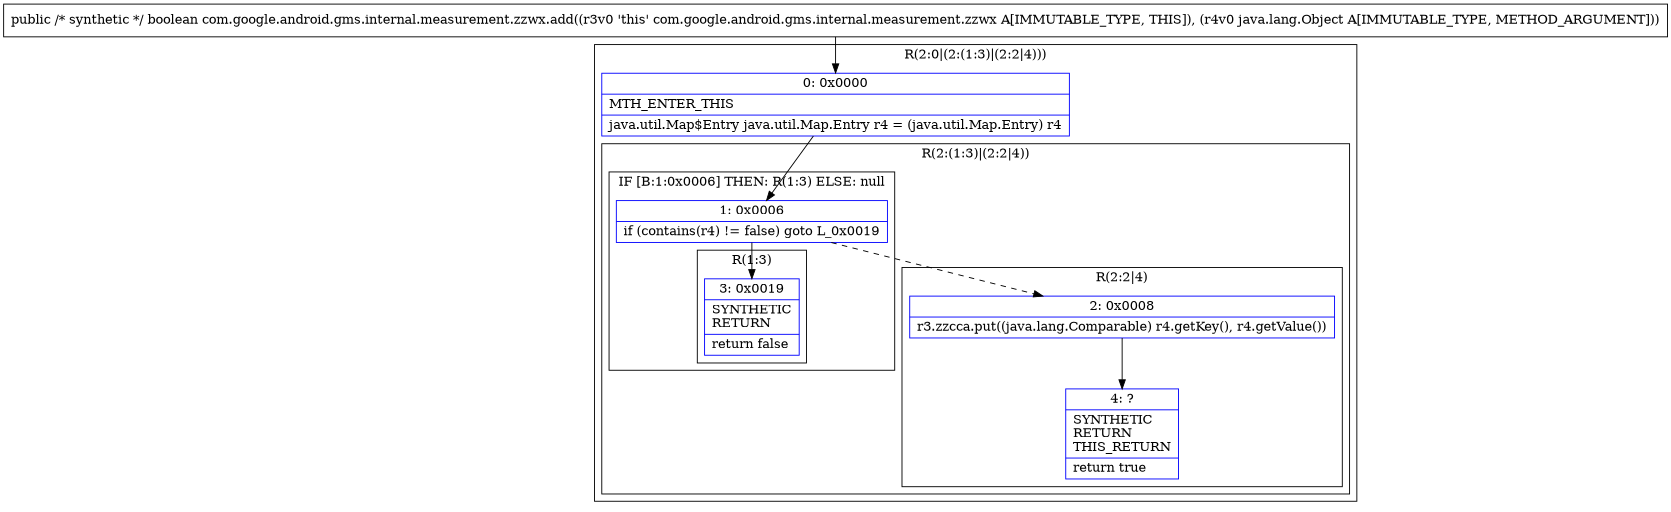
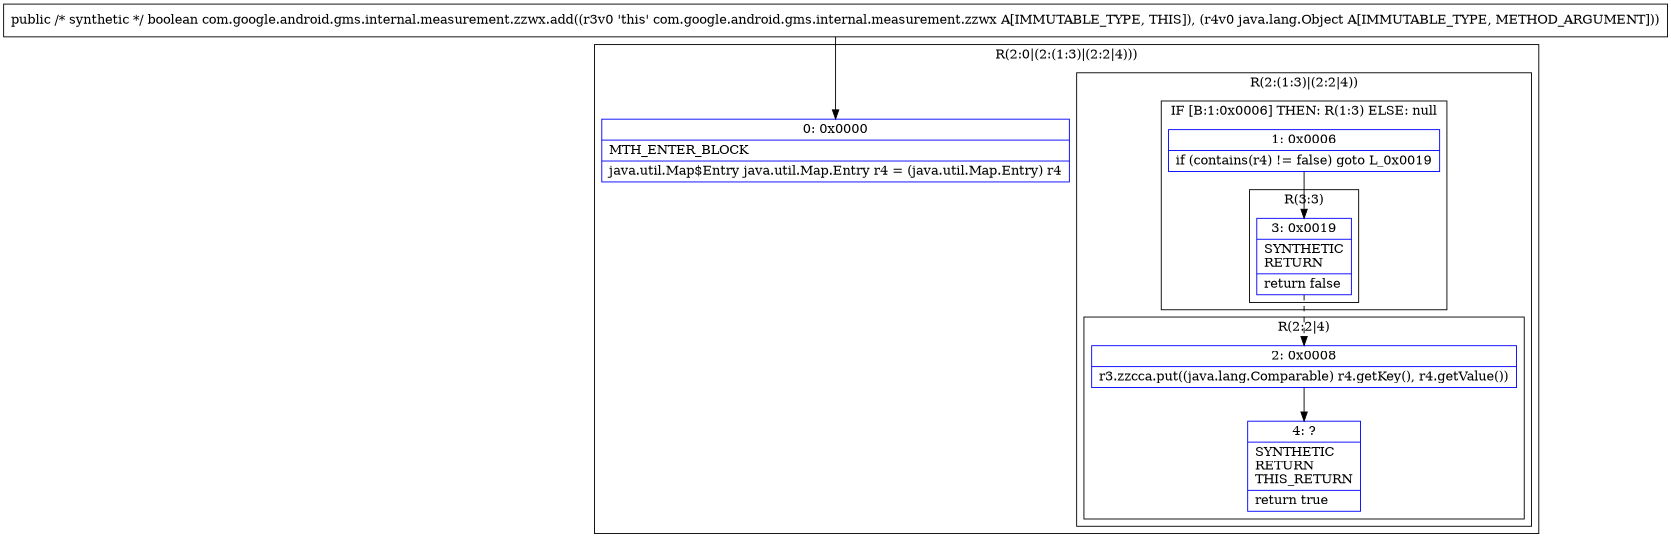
(672, 104) -> (679, 150)
(793, 165) -> none
(752, 261) -> (1304, 200)
(953, 273) -> (1304, 323)
